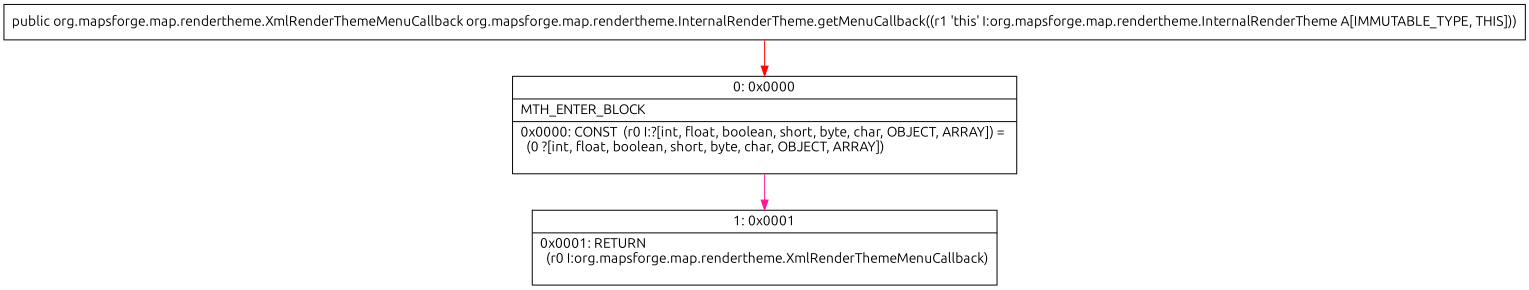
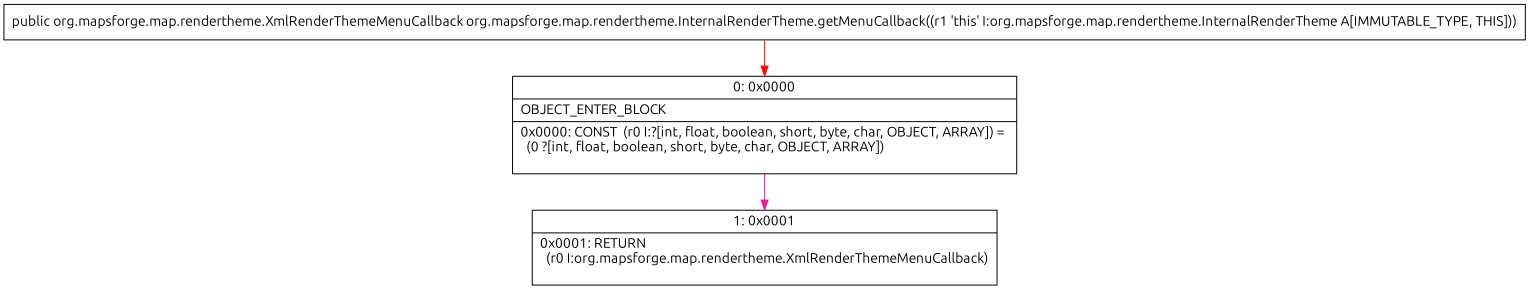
(583, 110) -> (593, 110)
